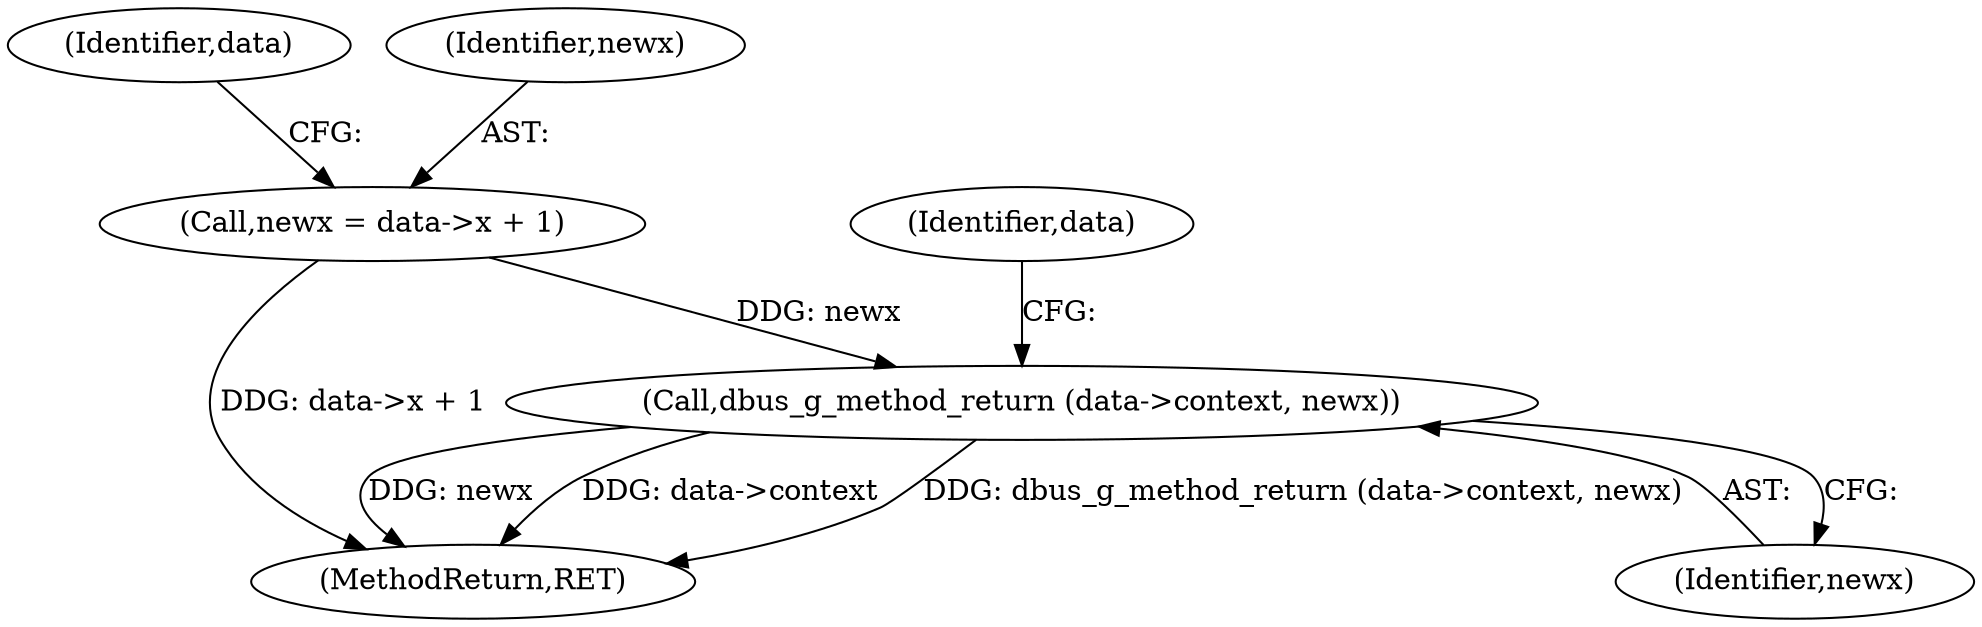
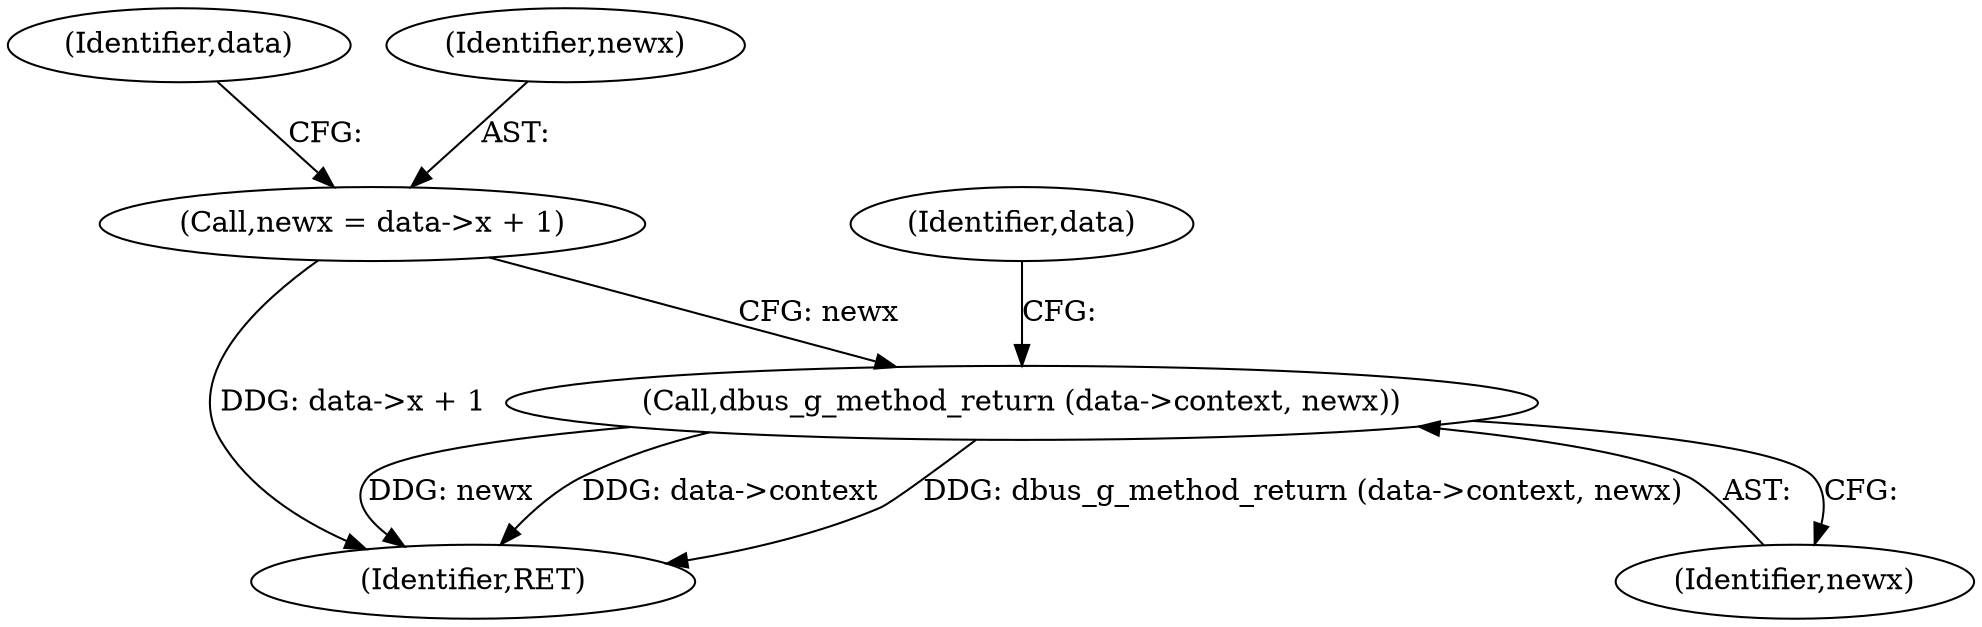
(820, 313) -> (820, 313)
(473, 582) -> (473, 582)
